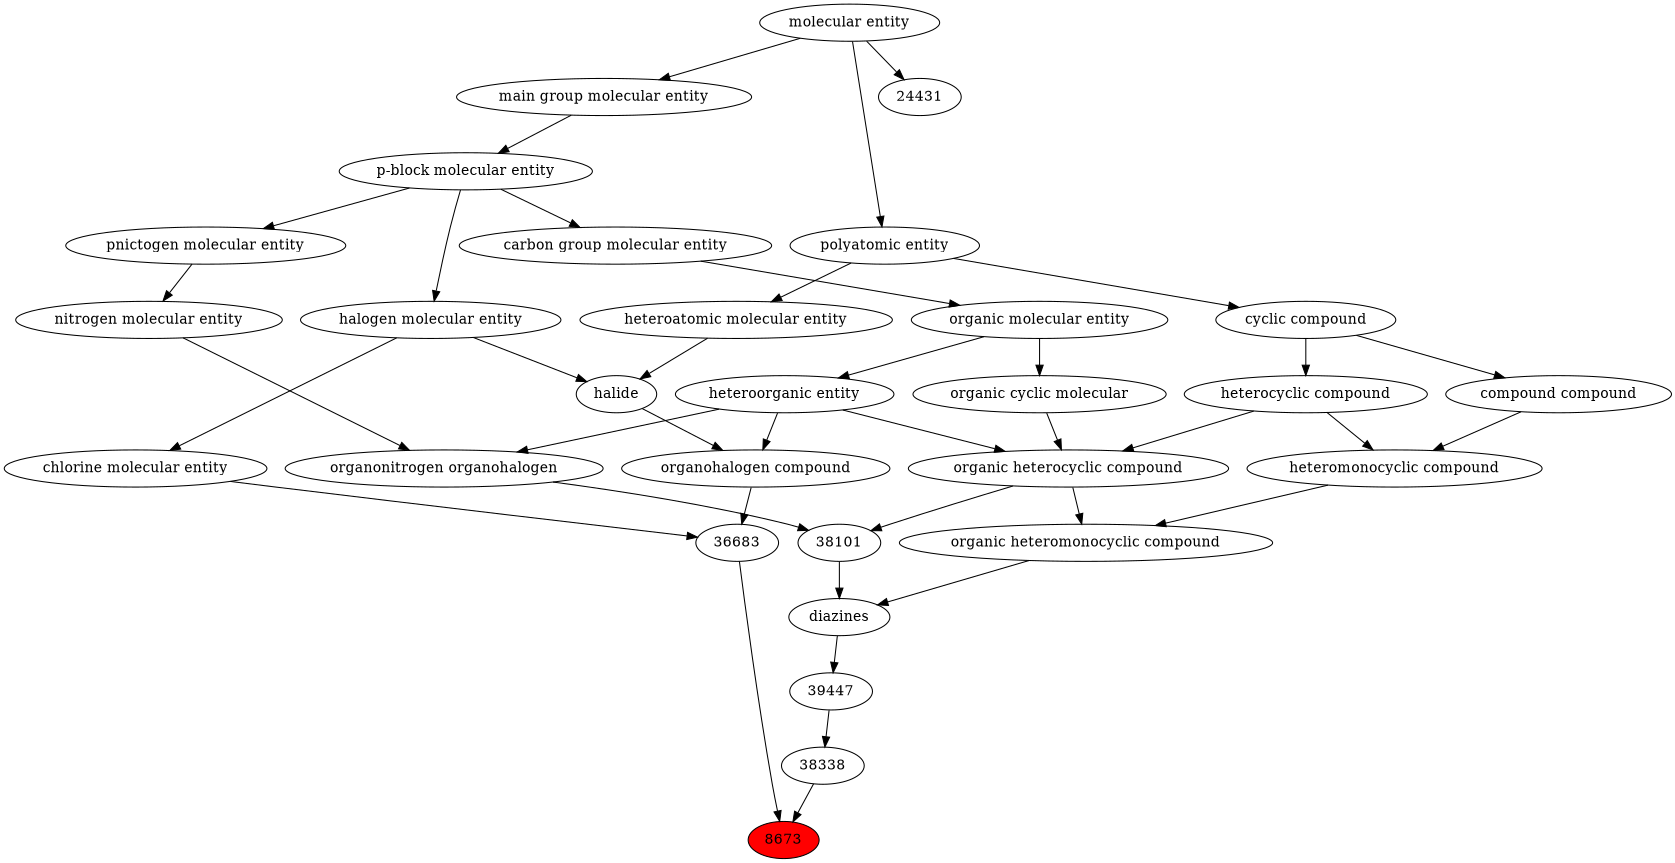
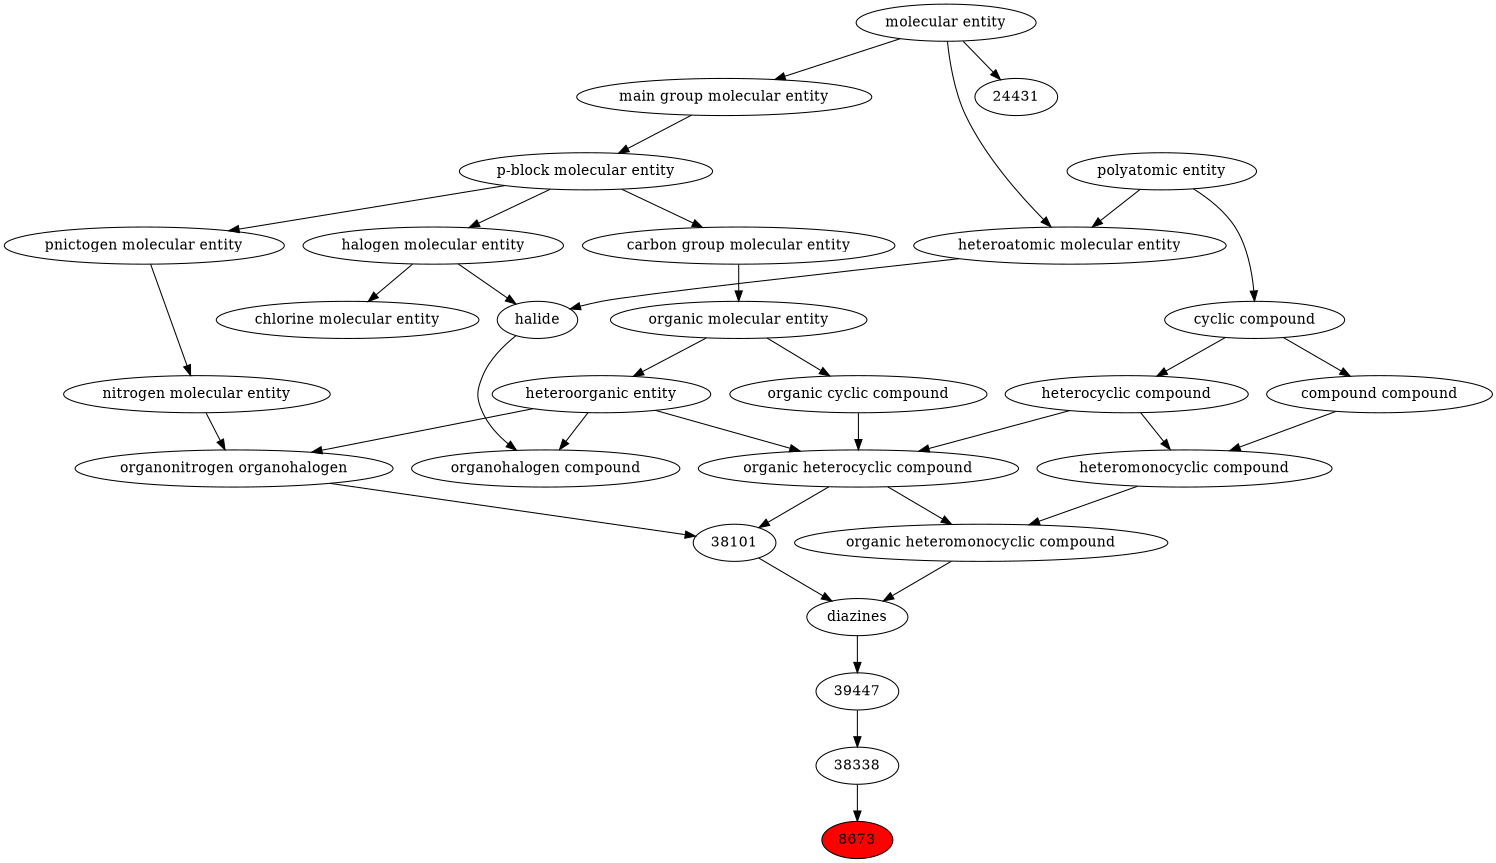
(866, 129) -> (979, 139)
(1040, 394) -> (858, 394)
(737, 543) -> none
